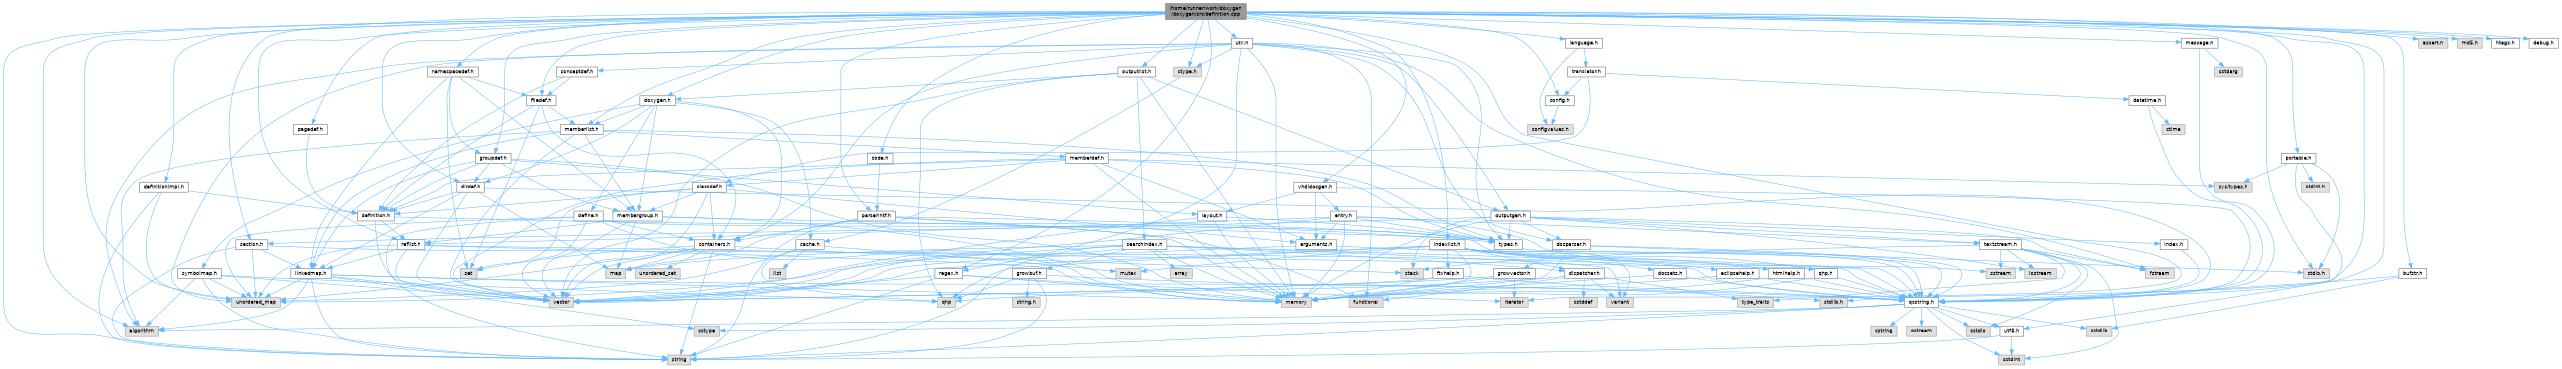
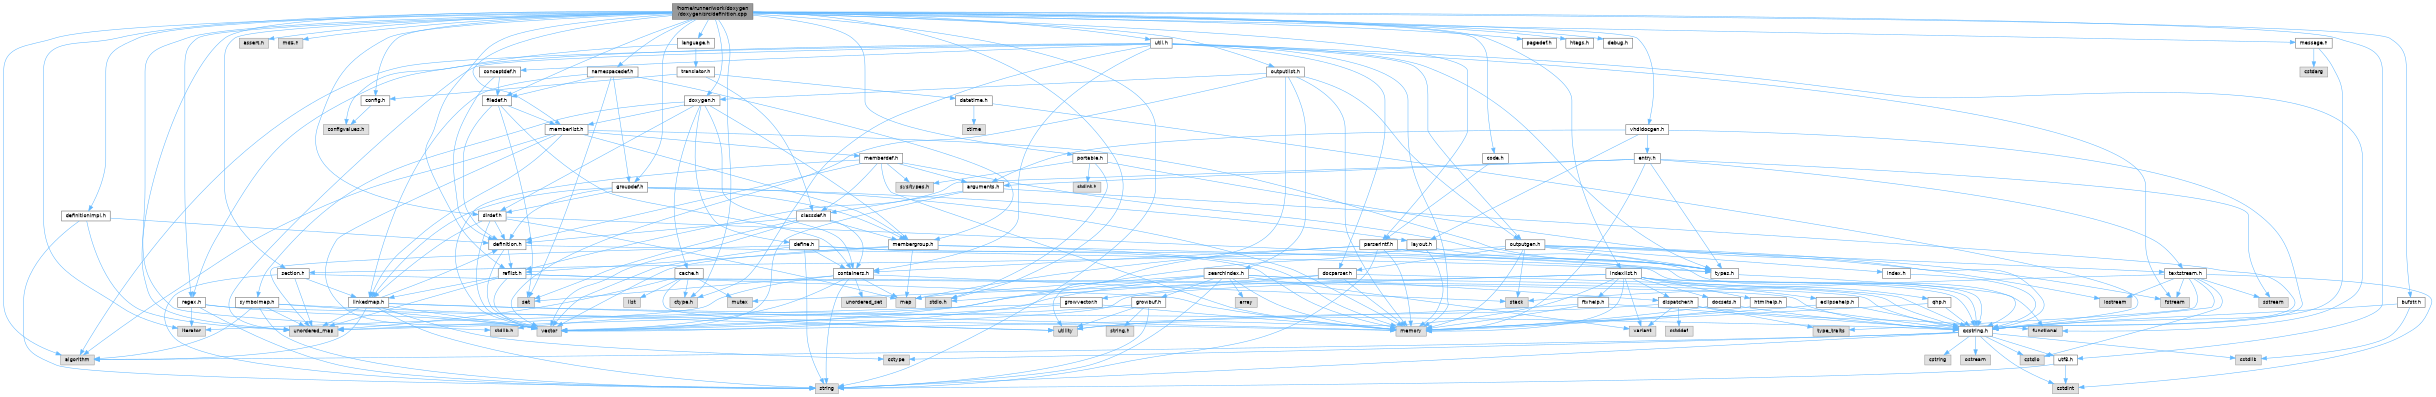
(1010, 172) -> (687, 285)
(311, 185) -> (443, 274)
(1009, 216) -> (900, 201)
(823, 277) -> none
(947, 302) -> (1066, 331)
